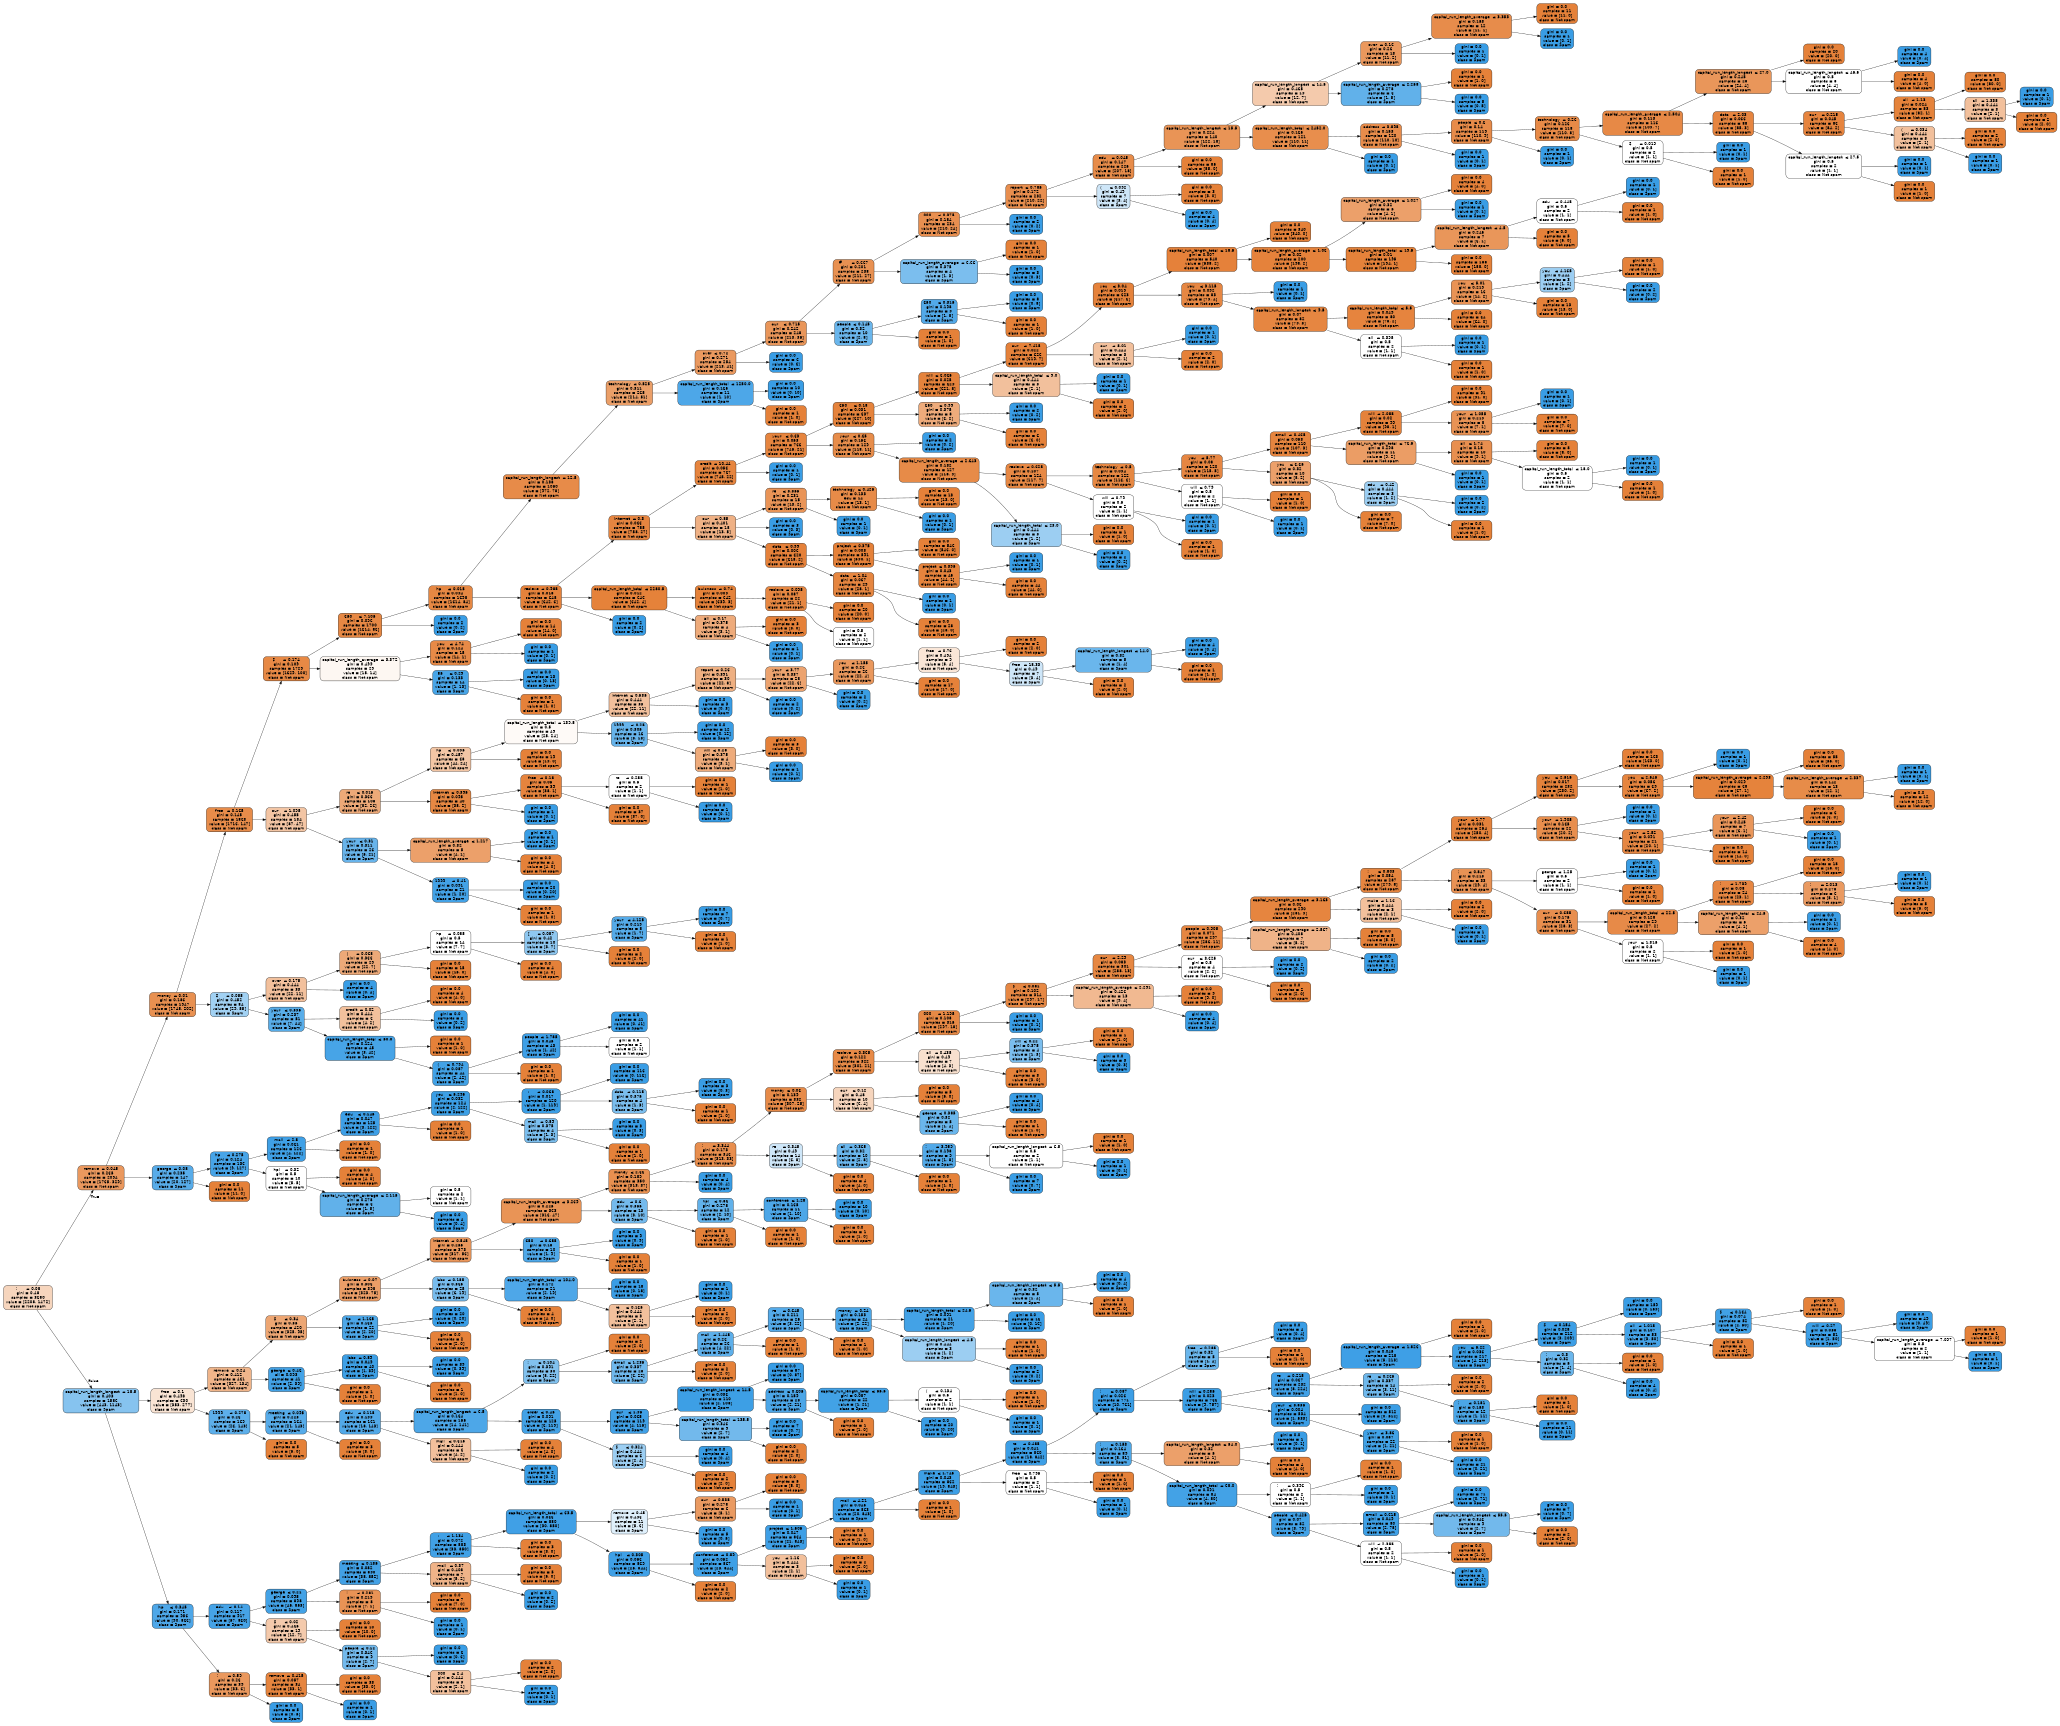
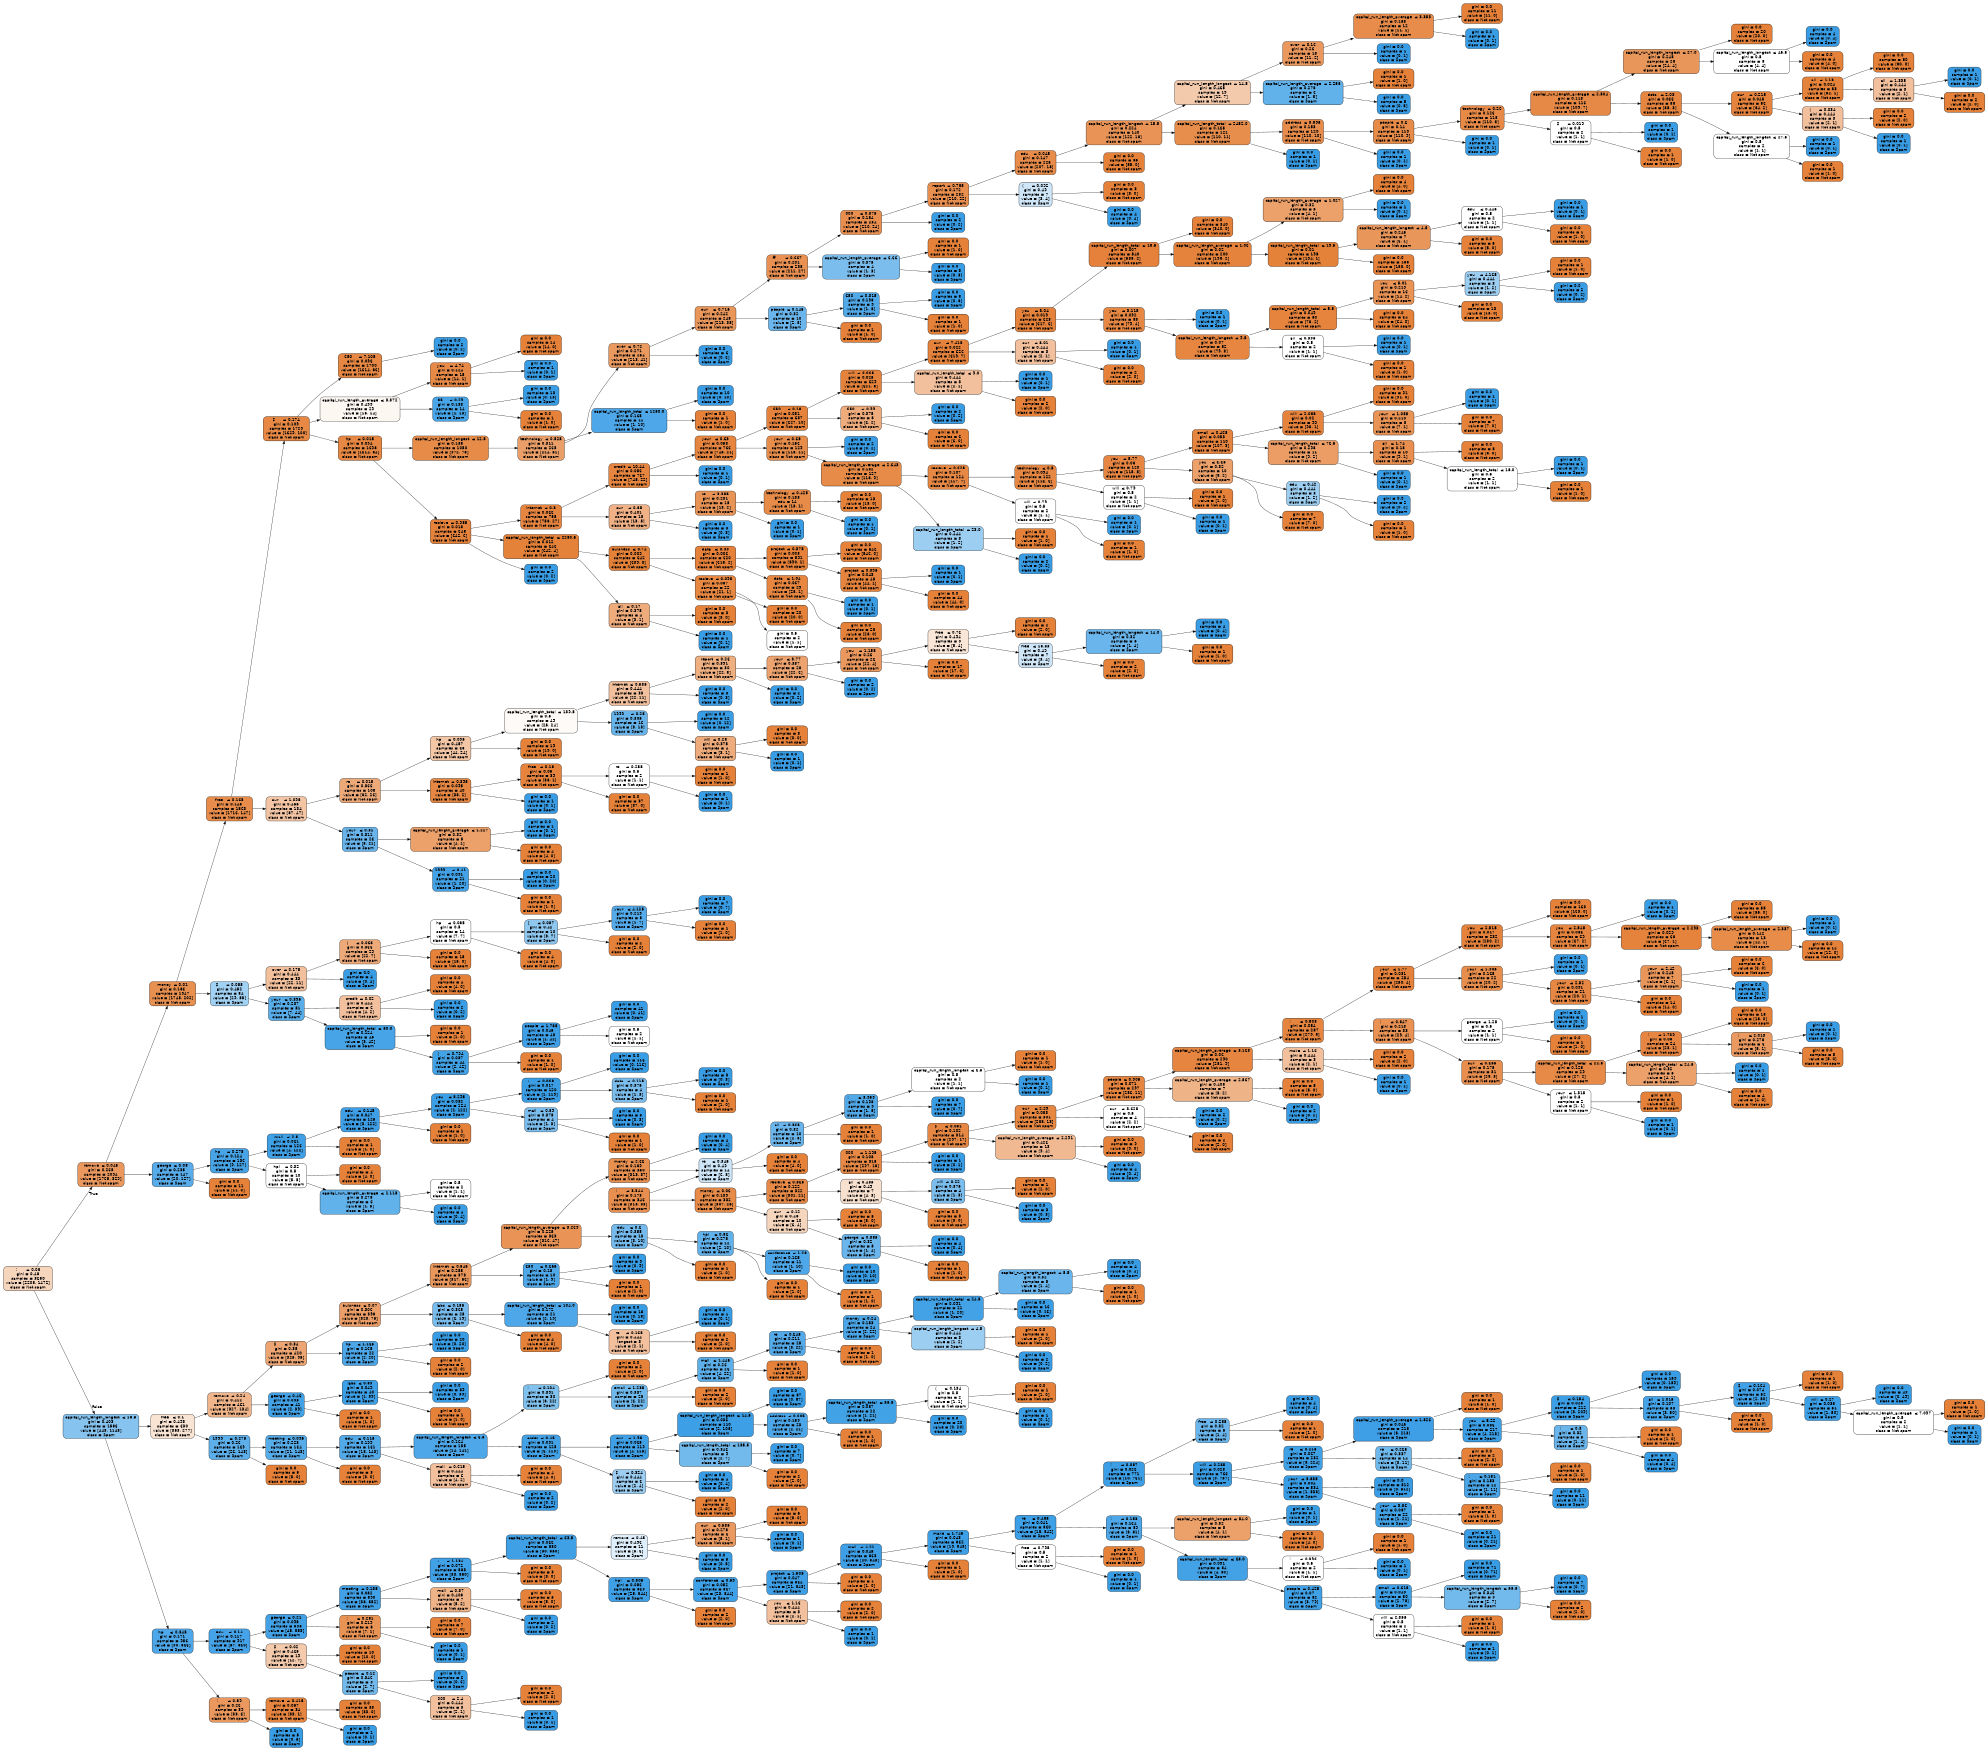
(749, 541) -> (671, 558)
(404, 612) -> (322, 438)
(671, 1168) -> (673, 1170)
(629, 1316) -> (629, 1342)
(286, 1375) -> (286, 1400)
